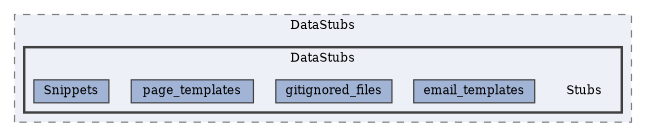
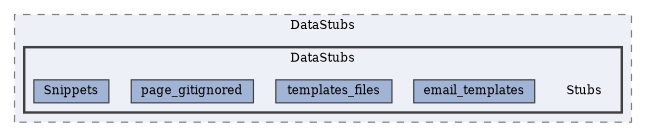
(192, 91) -> (192, 91)
(334, 91) -> (334, 91)
